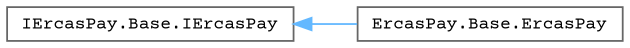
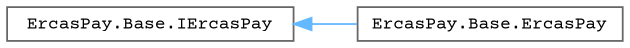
(150, 24) -> (150, 24)
